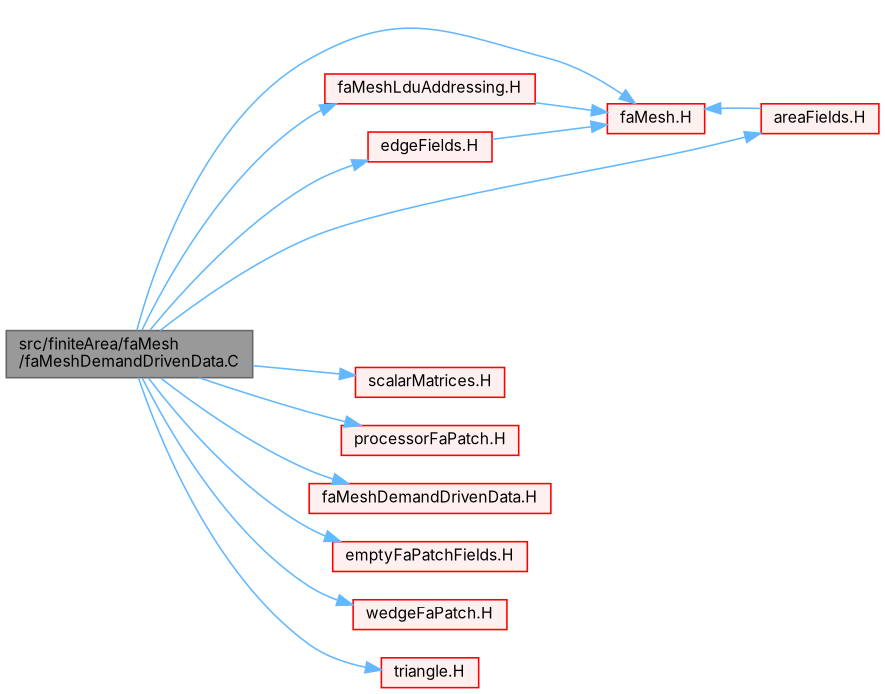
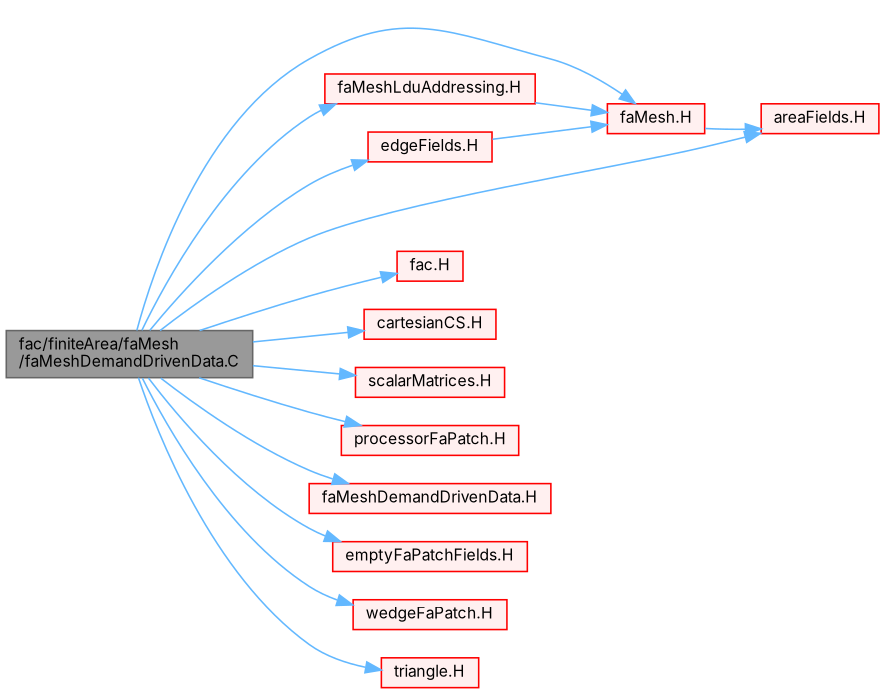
(741, 108) -> (725, 129)
none -> (430, 266)
none -> (430, 324)
(129, 354) -> (129, 354)
